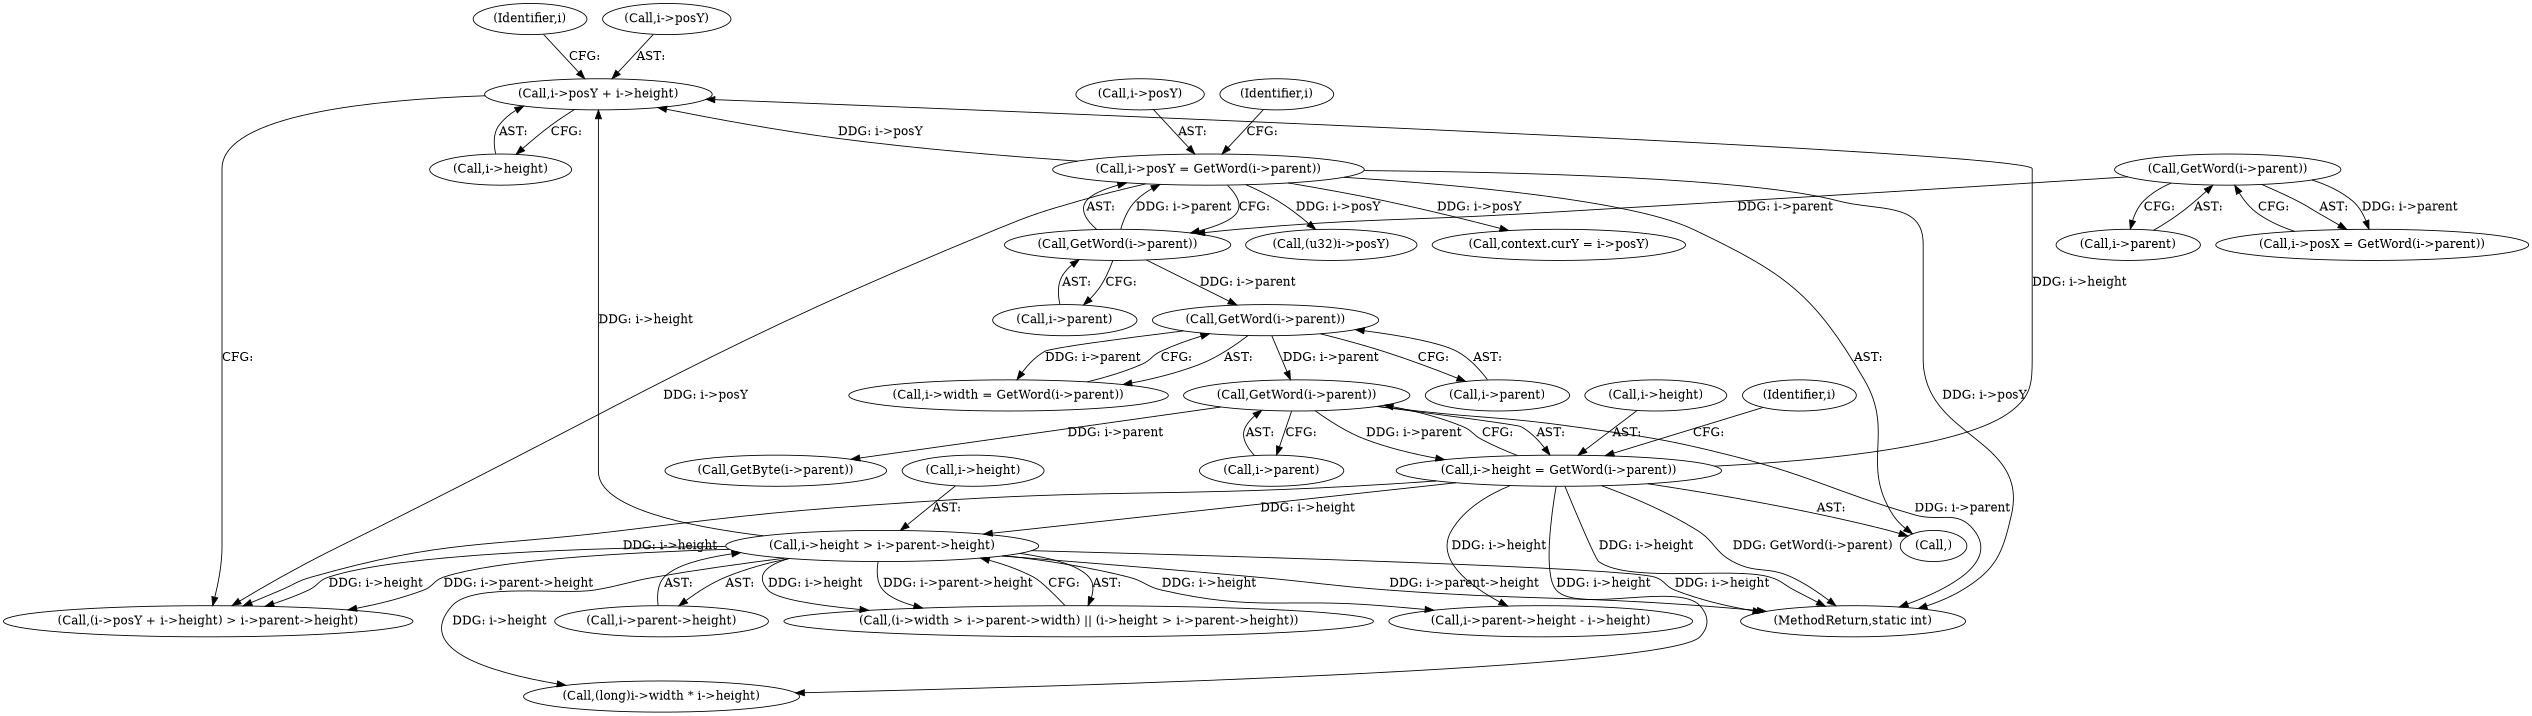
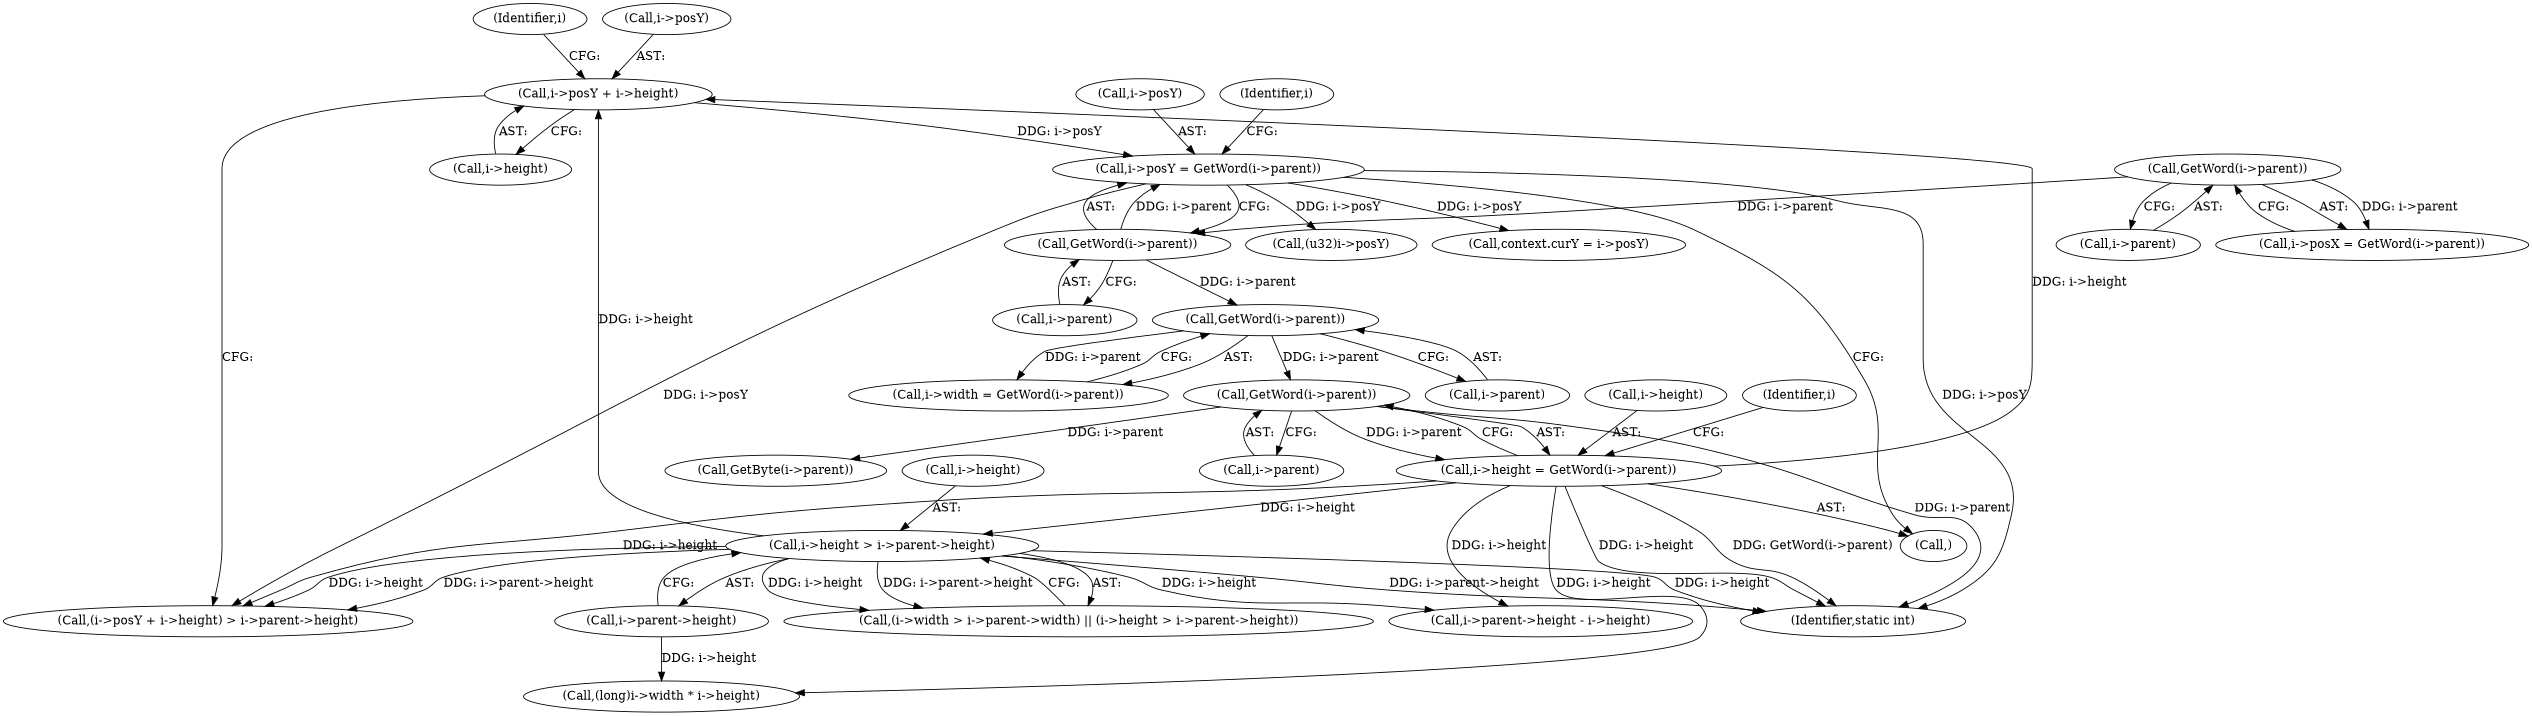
(871, 143) -> (910, 124)
(1870, 358) -> (1870, 358)
(681, 584) -> (681, 584)
(538, 591) -> (662, 655)
(1853, 621) -> (1853, 621)
